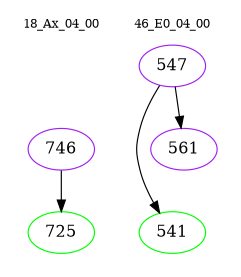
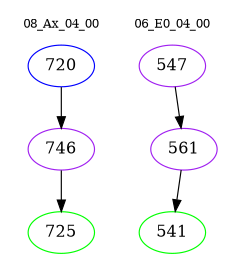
(61, 25) -> (61, 25)
(172, 25) -> (172, 25)
none -> (61, 66)
(137, 143) -> (179, 185)
